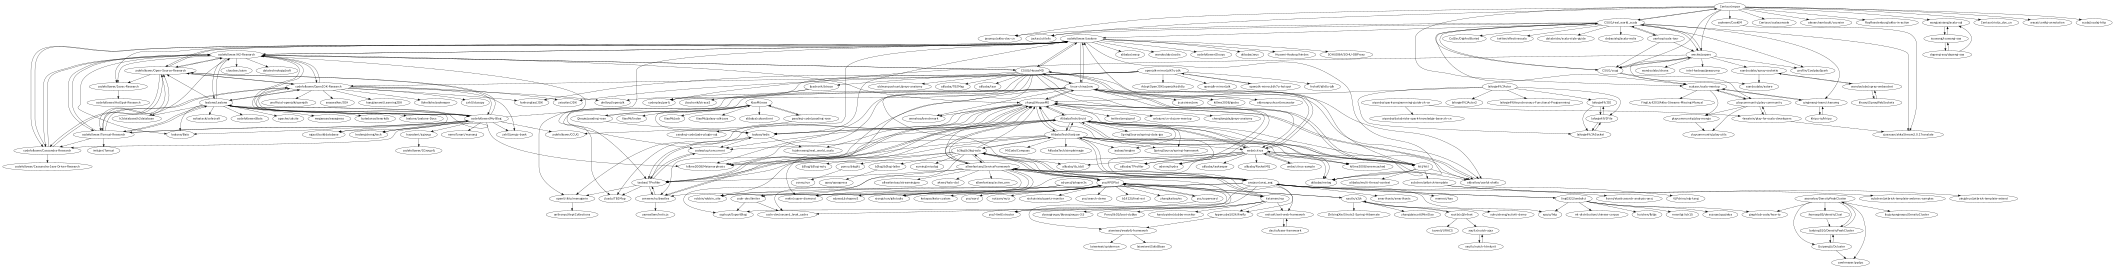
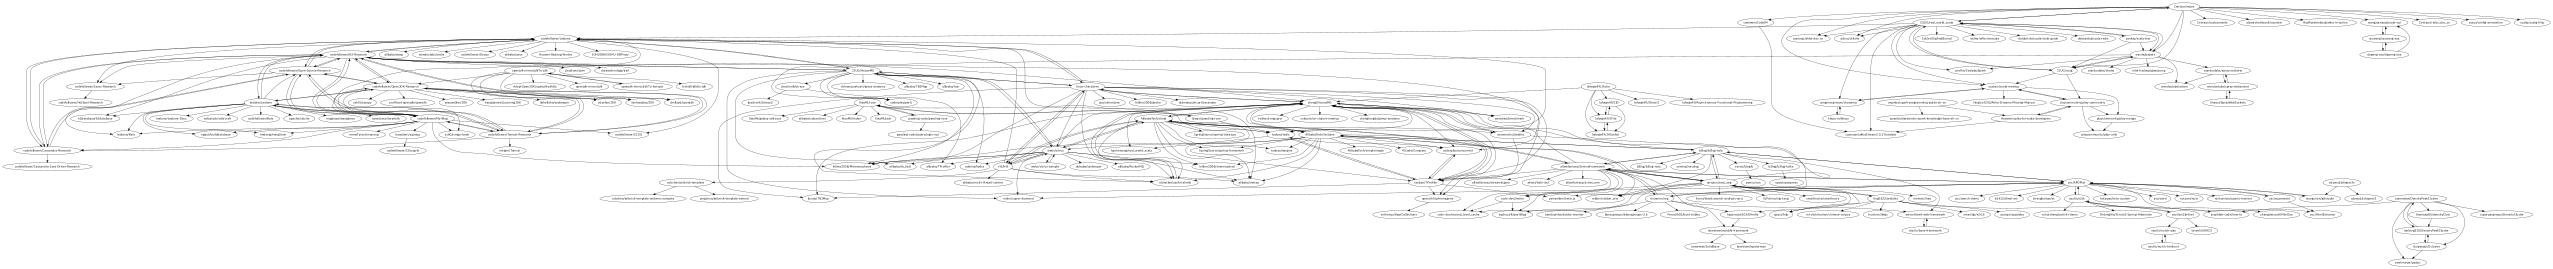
(882, 138) -> none
(650, 190) -> (1493, 190)
